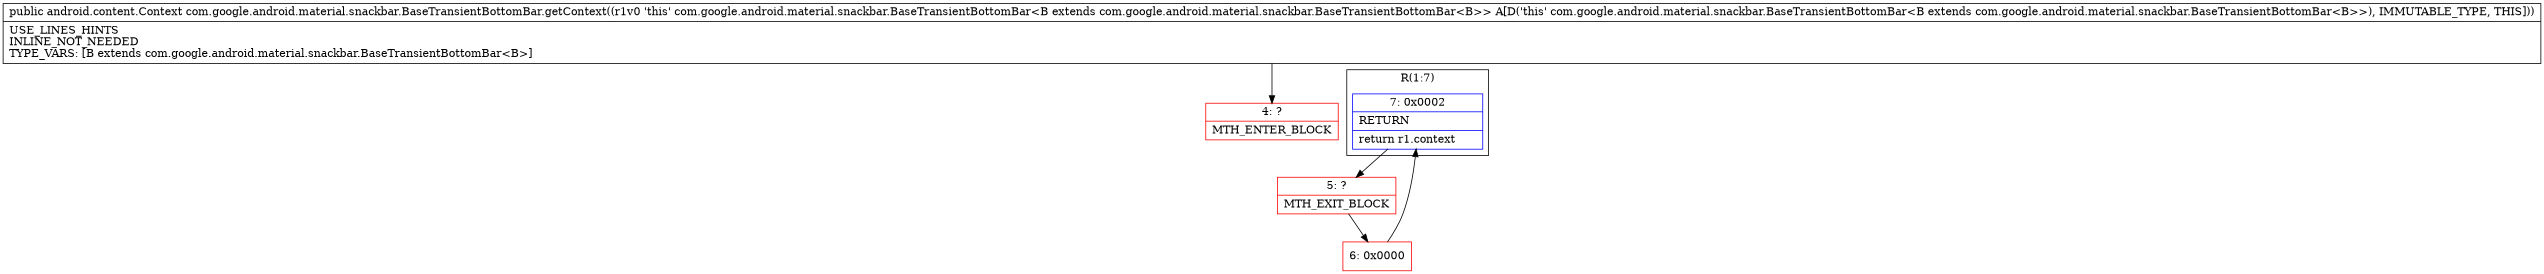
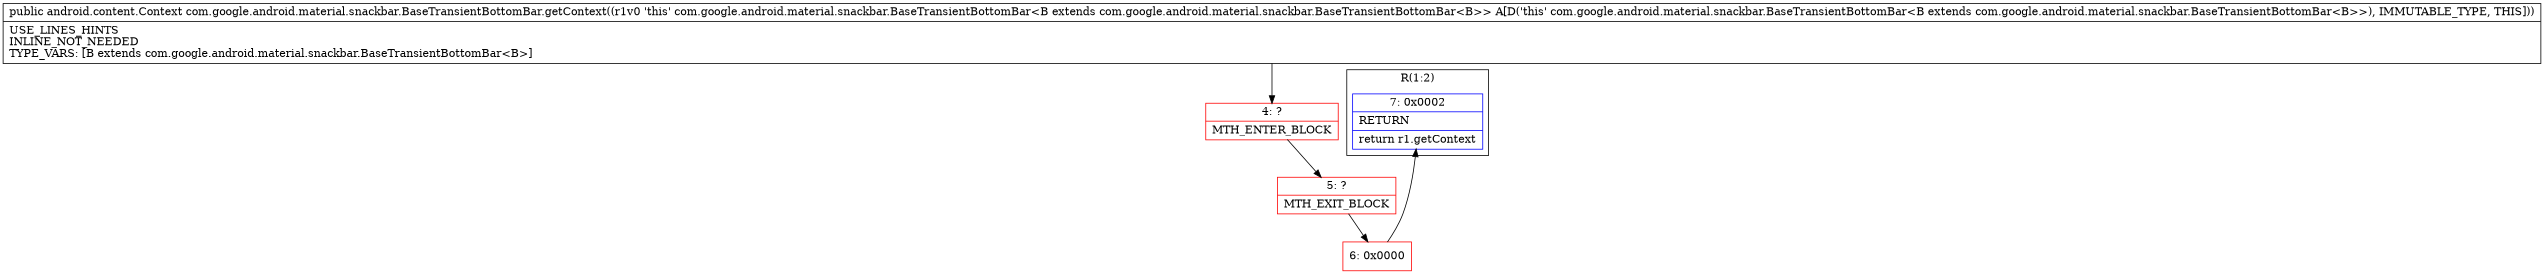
(1418, 79) -> (1418, 79)
(1407, 139) -> (1418, 139)
(1375, 161) -> (1302, 156)
